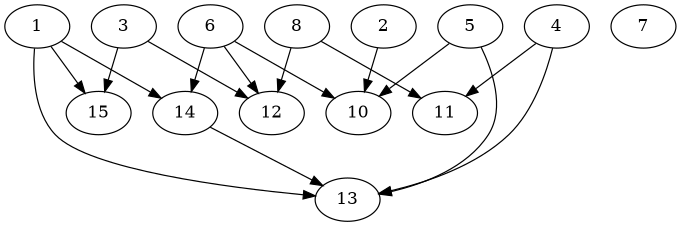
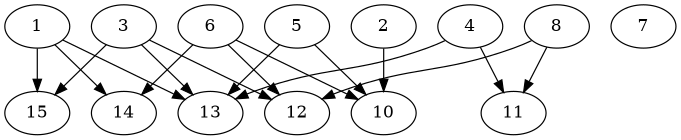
(261, 154) -> (162, 64)
